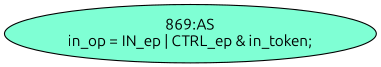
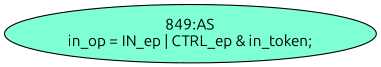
(190, 34) -> (190, 34)
